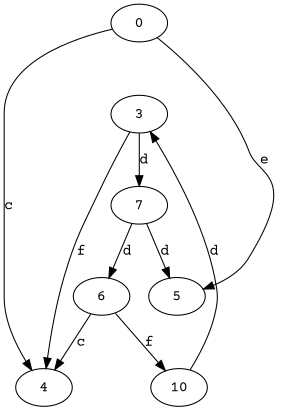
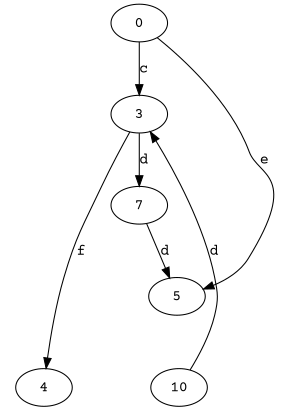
(4, 166) -> (139, 63)
(102, 296) -> none
